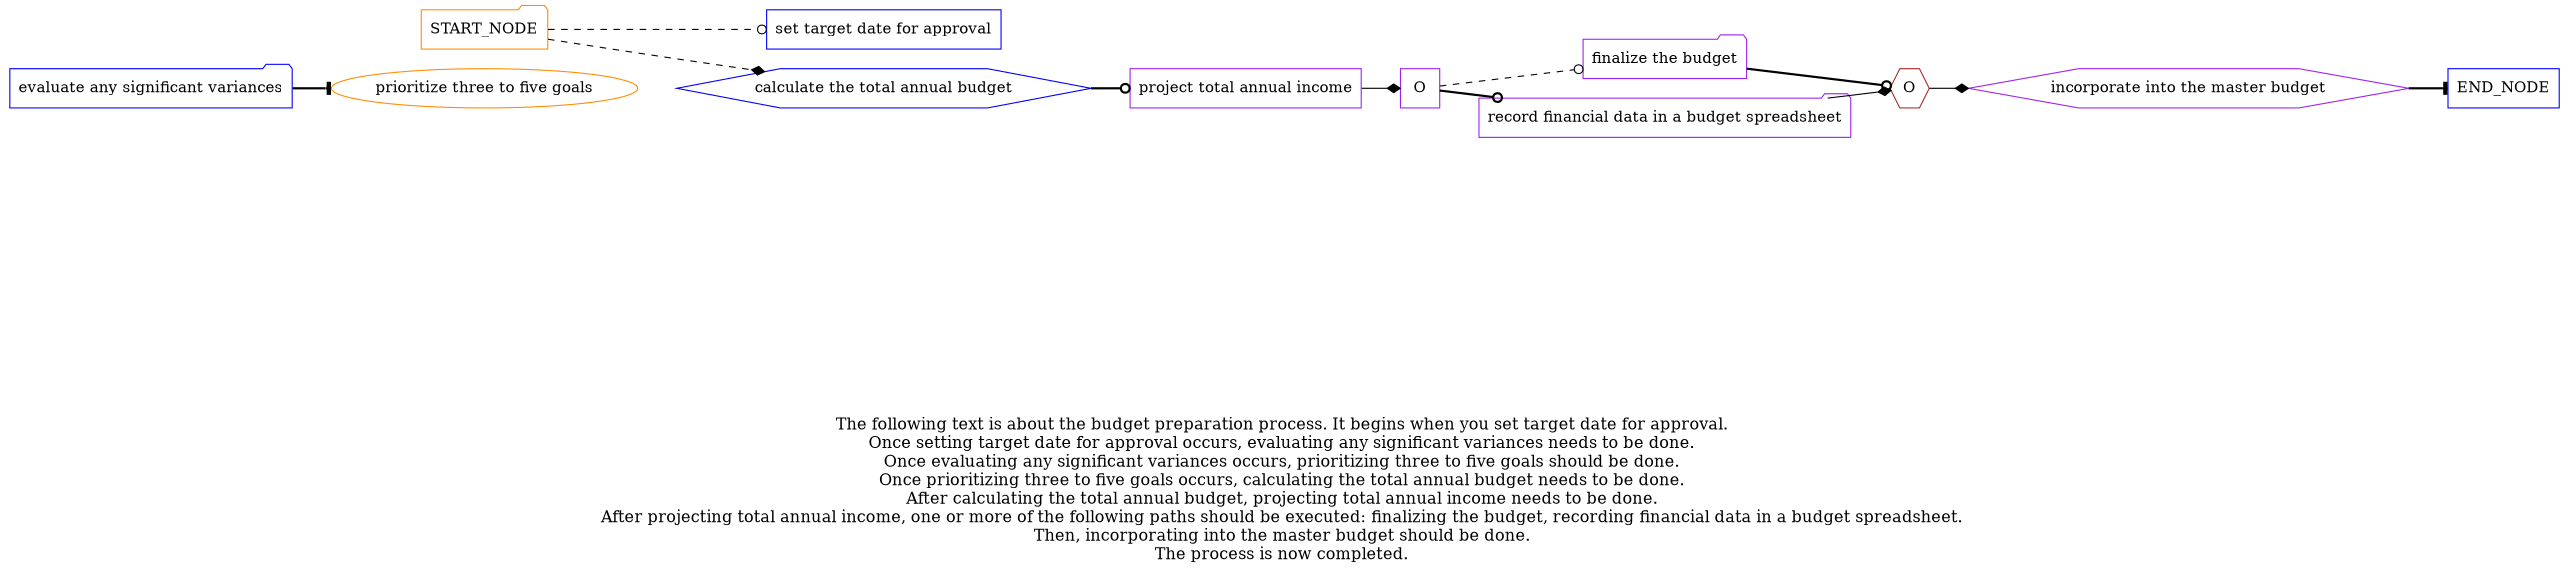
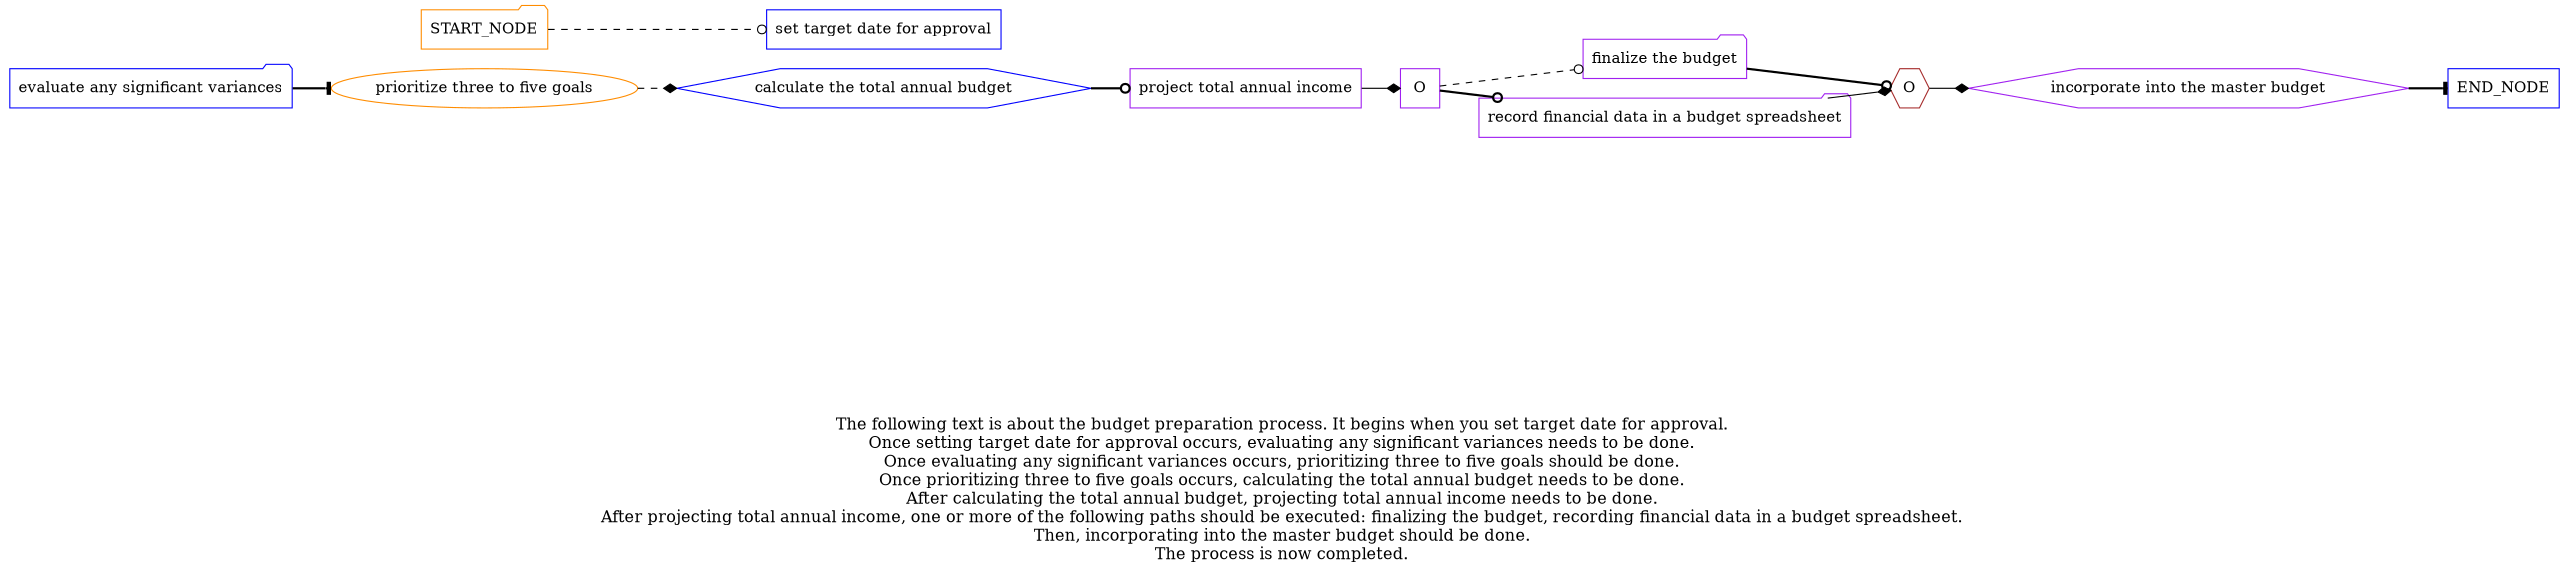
(650, 55) -> (651, 88)
